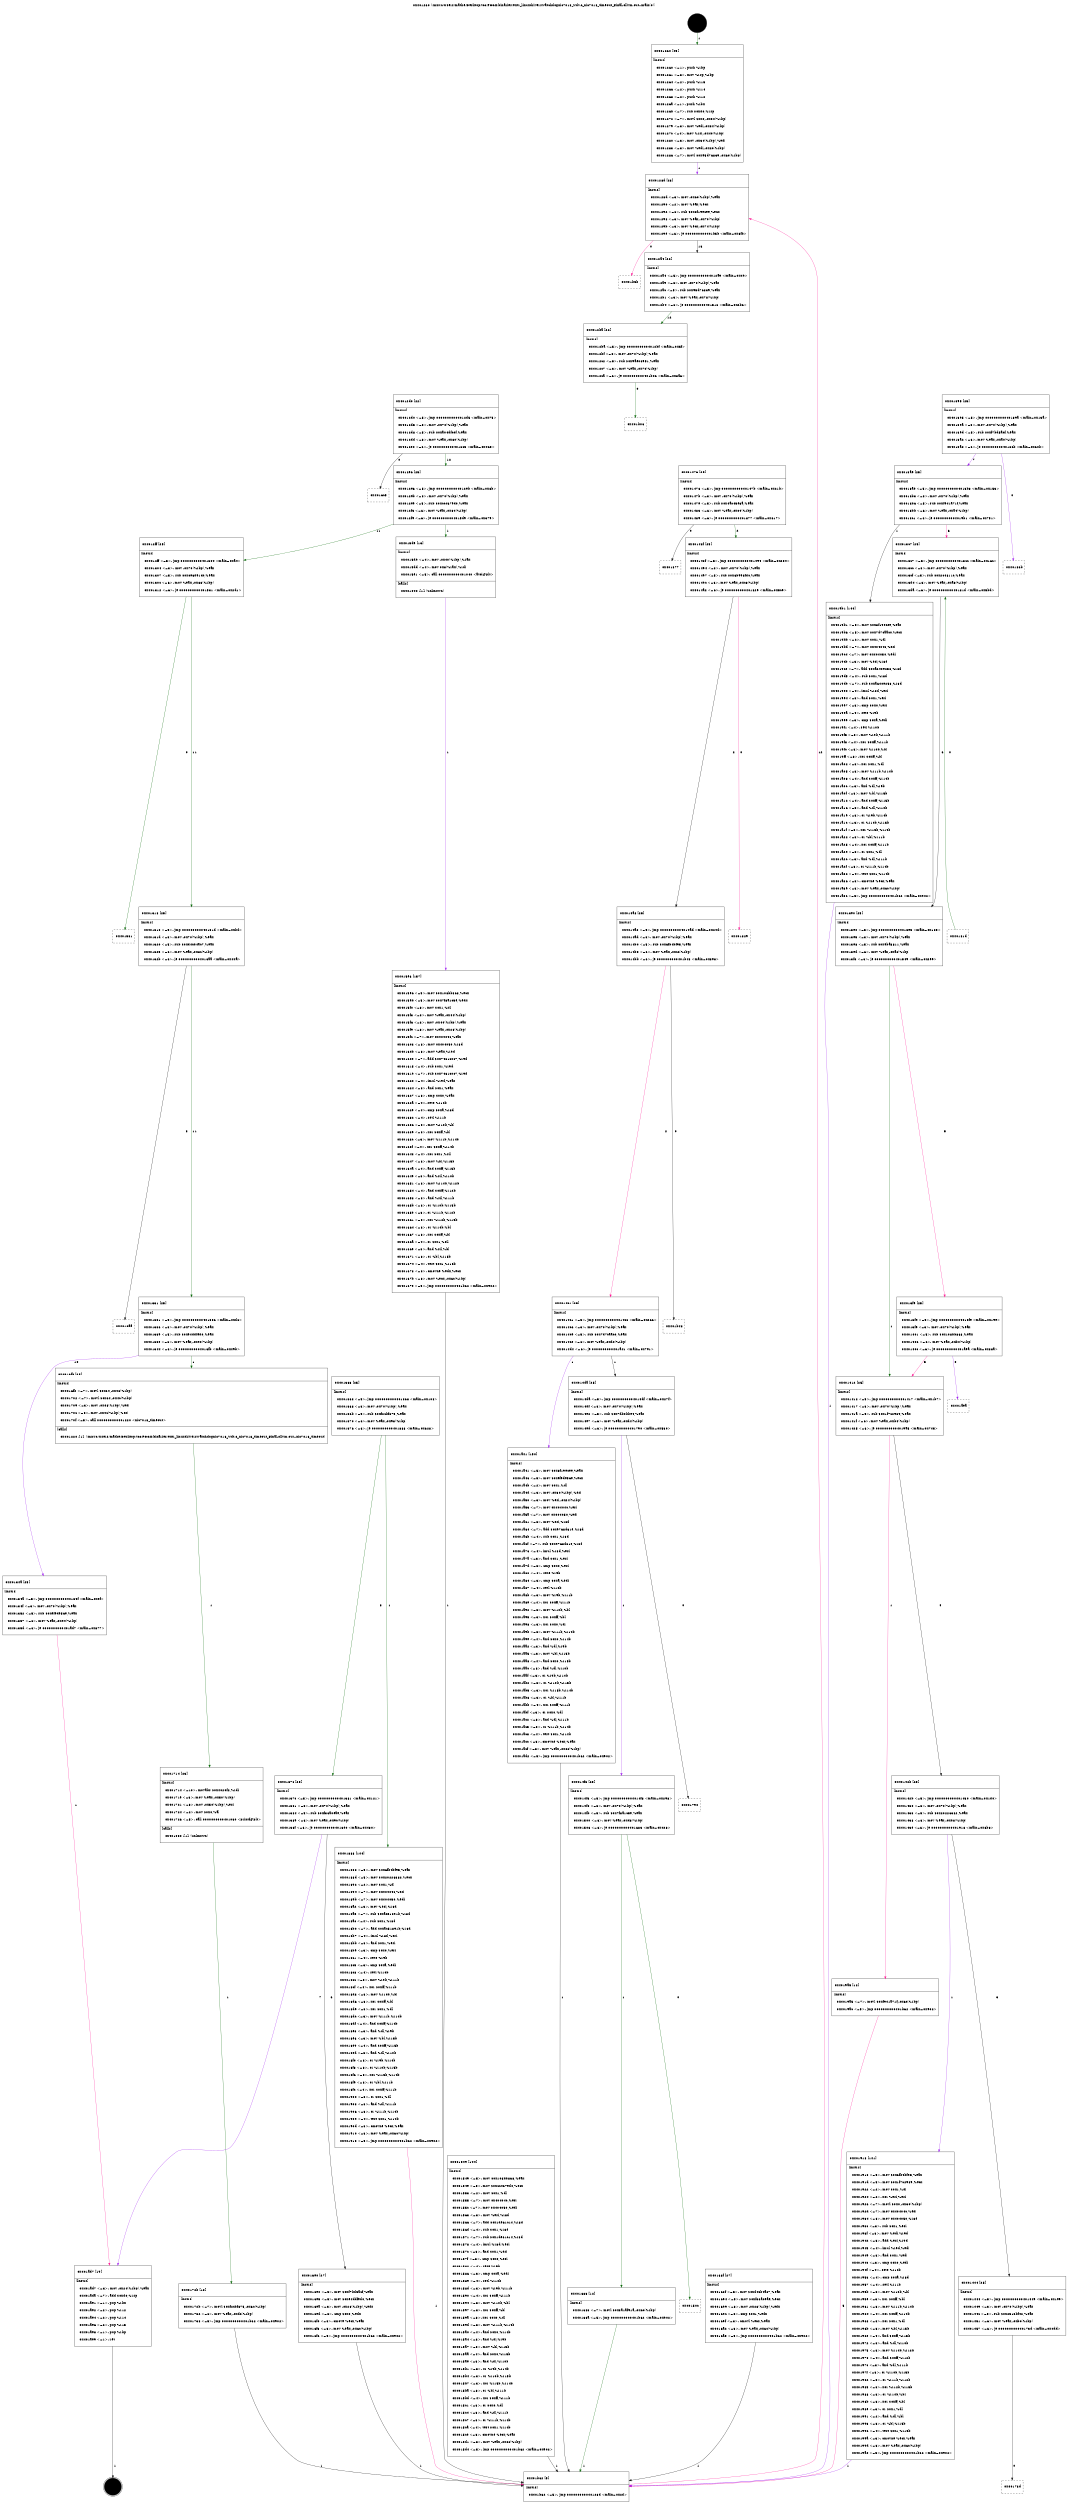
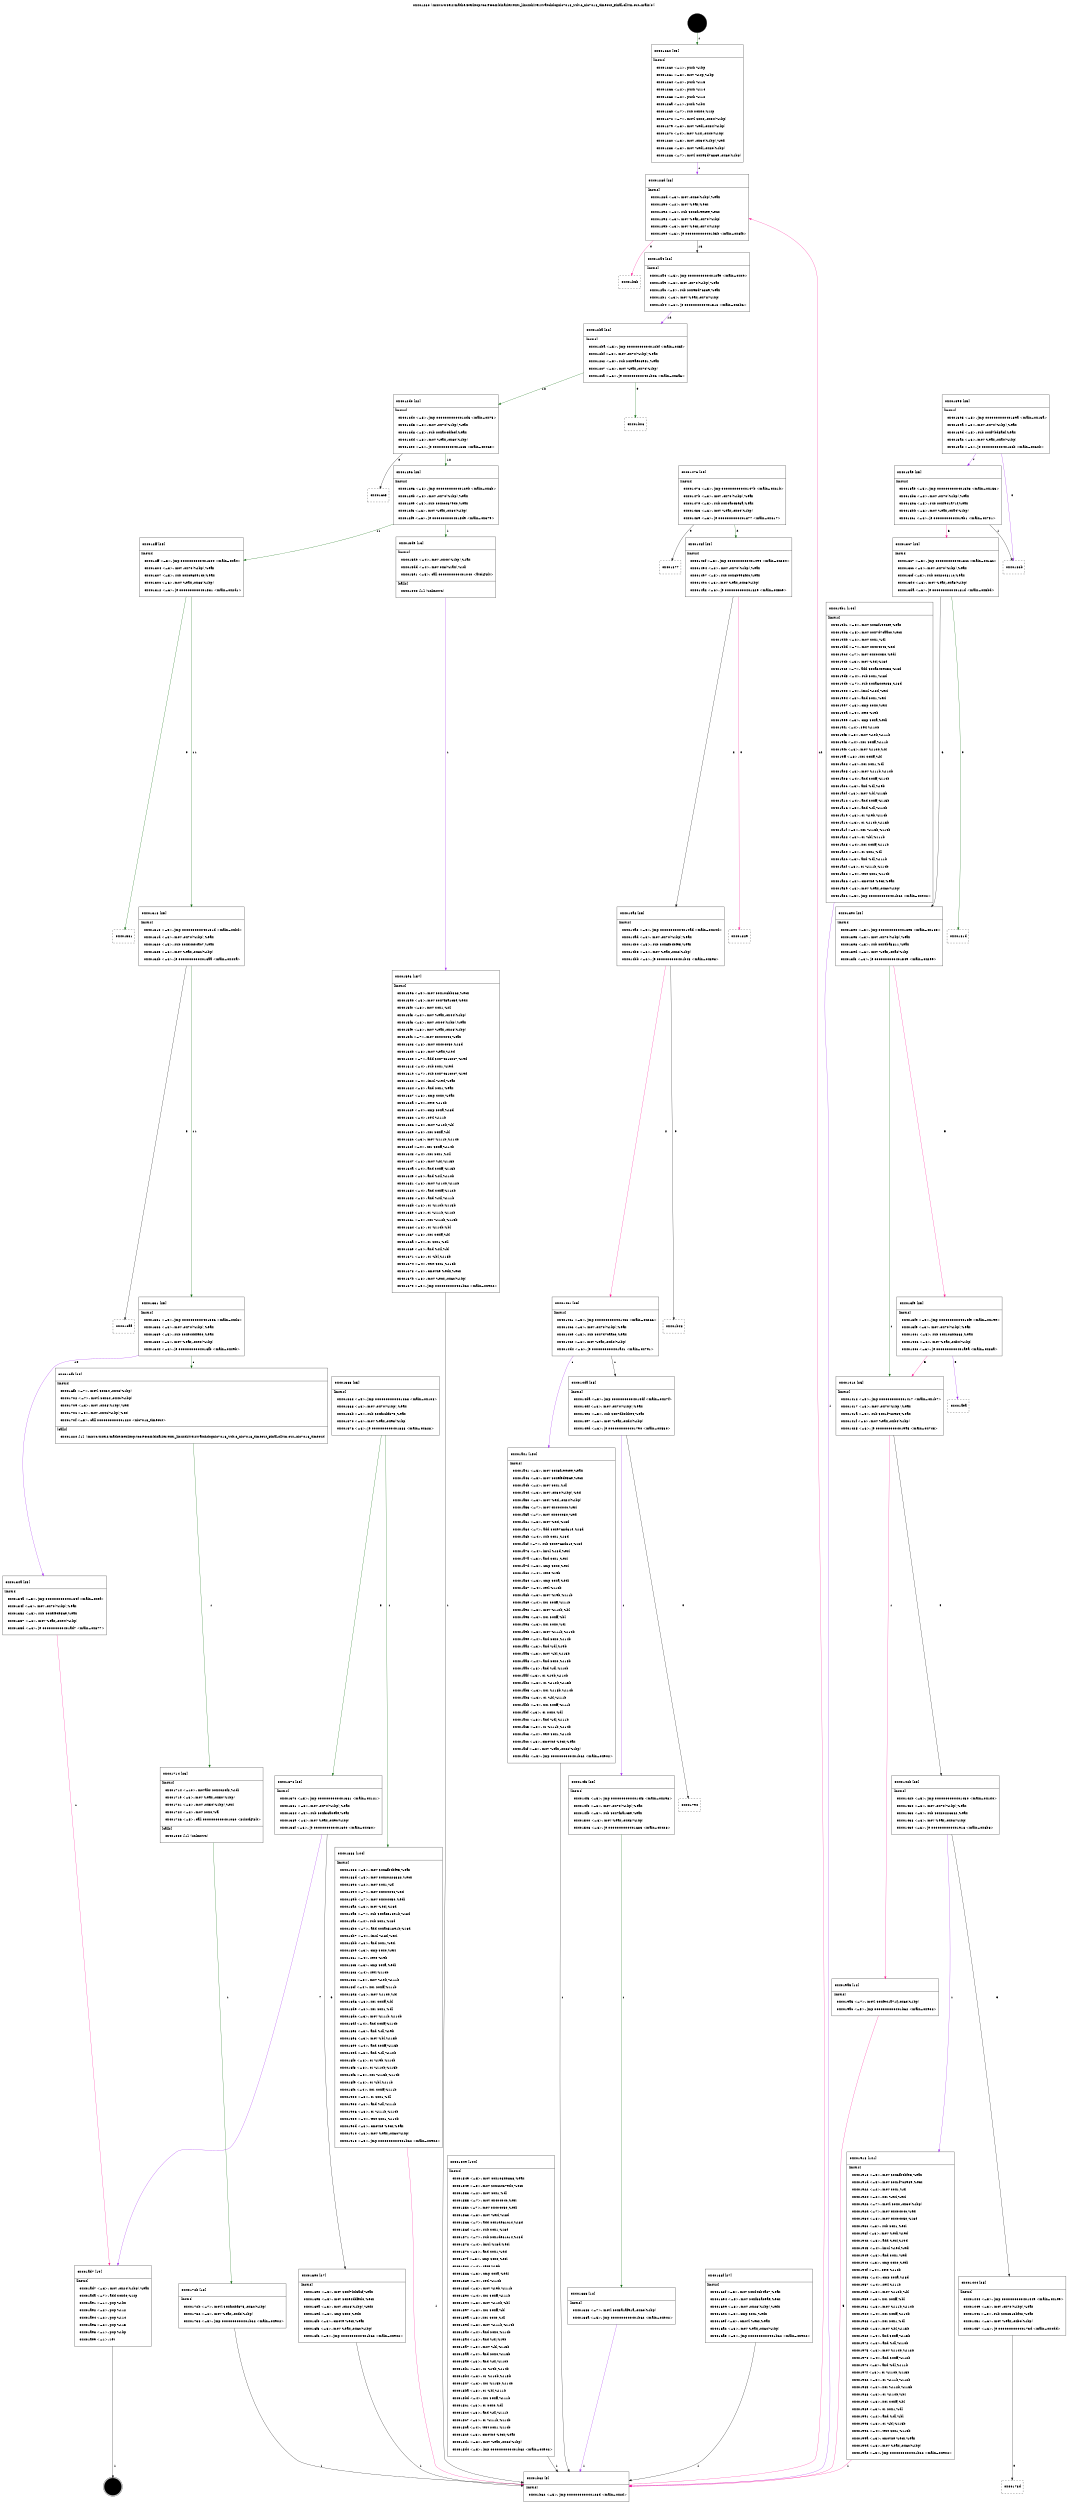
(667, 317) -> (667, 317)
none -> (542, 388)
(880, 560) -> (1003, 540)
(945, 765) -> (961, 762)
(690, 2306) -> none
(599, 2397) -> (599, 2397)
(744, 2481) -> (744, 2481)
